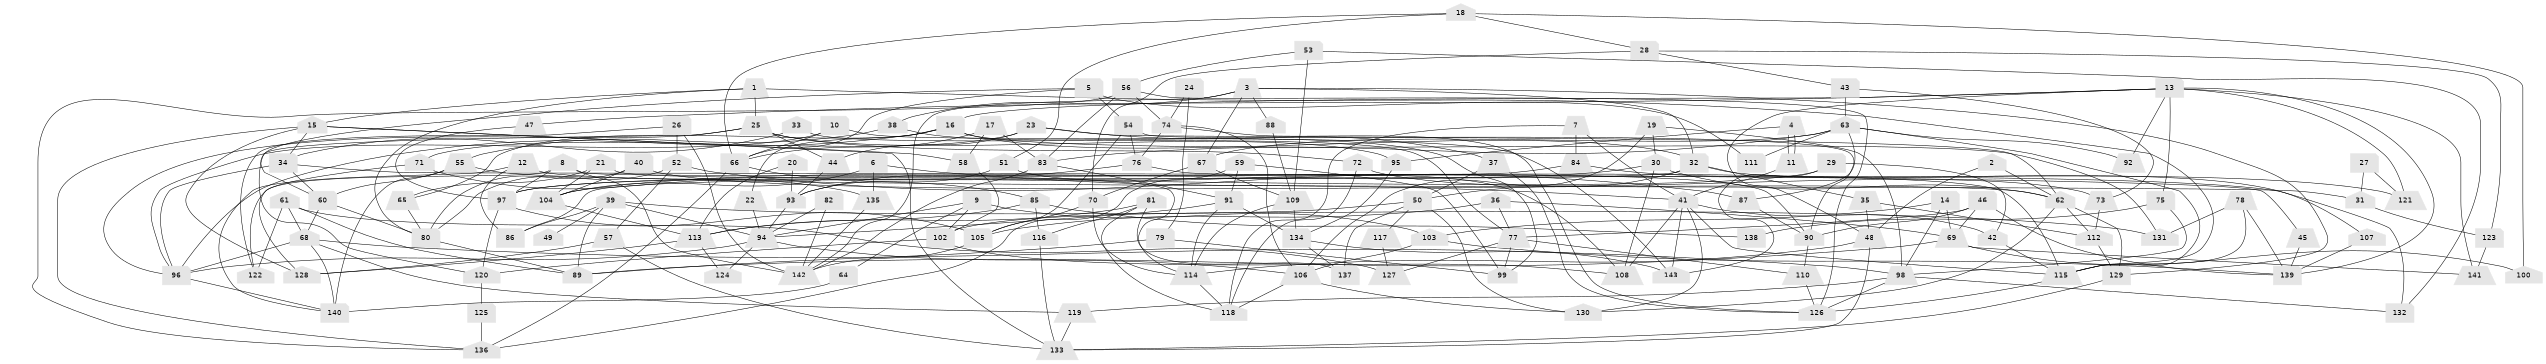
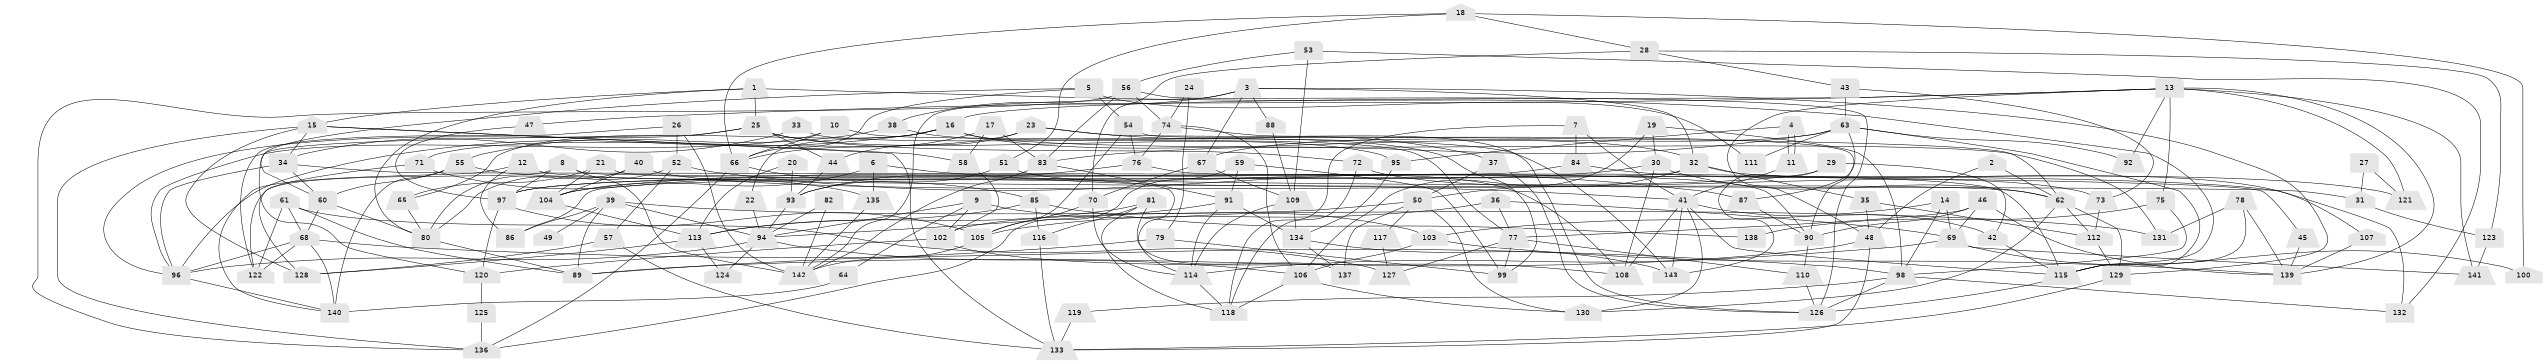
(686, 302) -> (279, 257)
